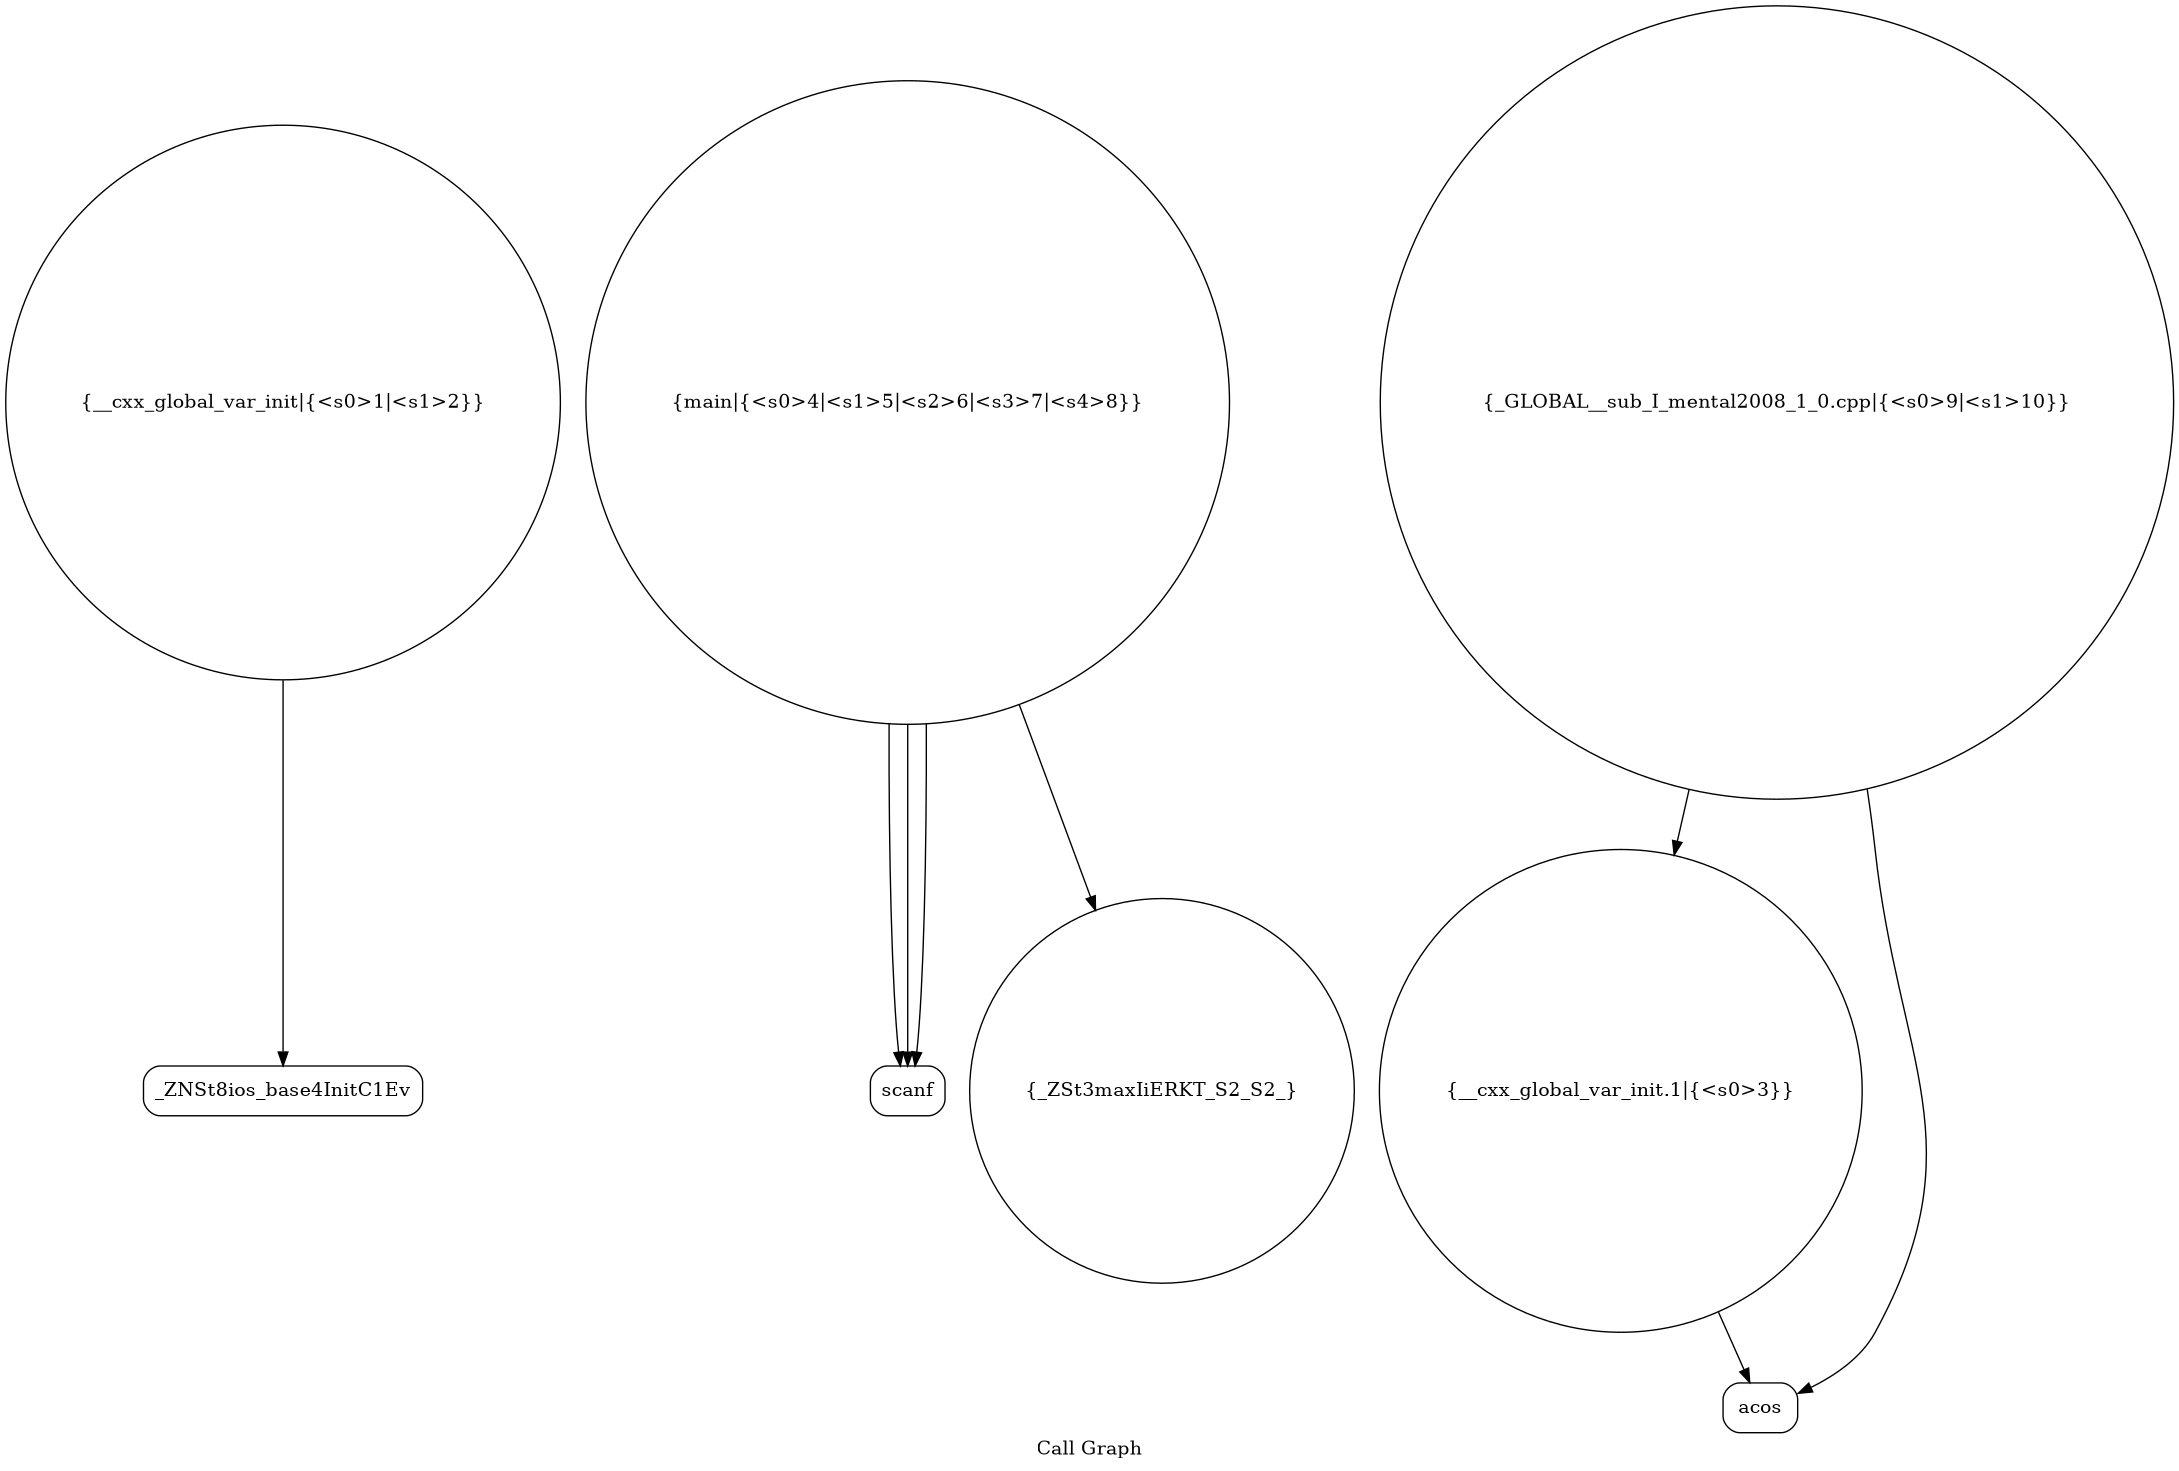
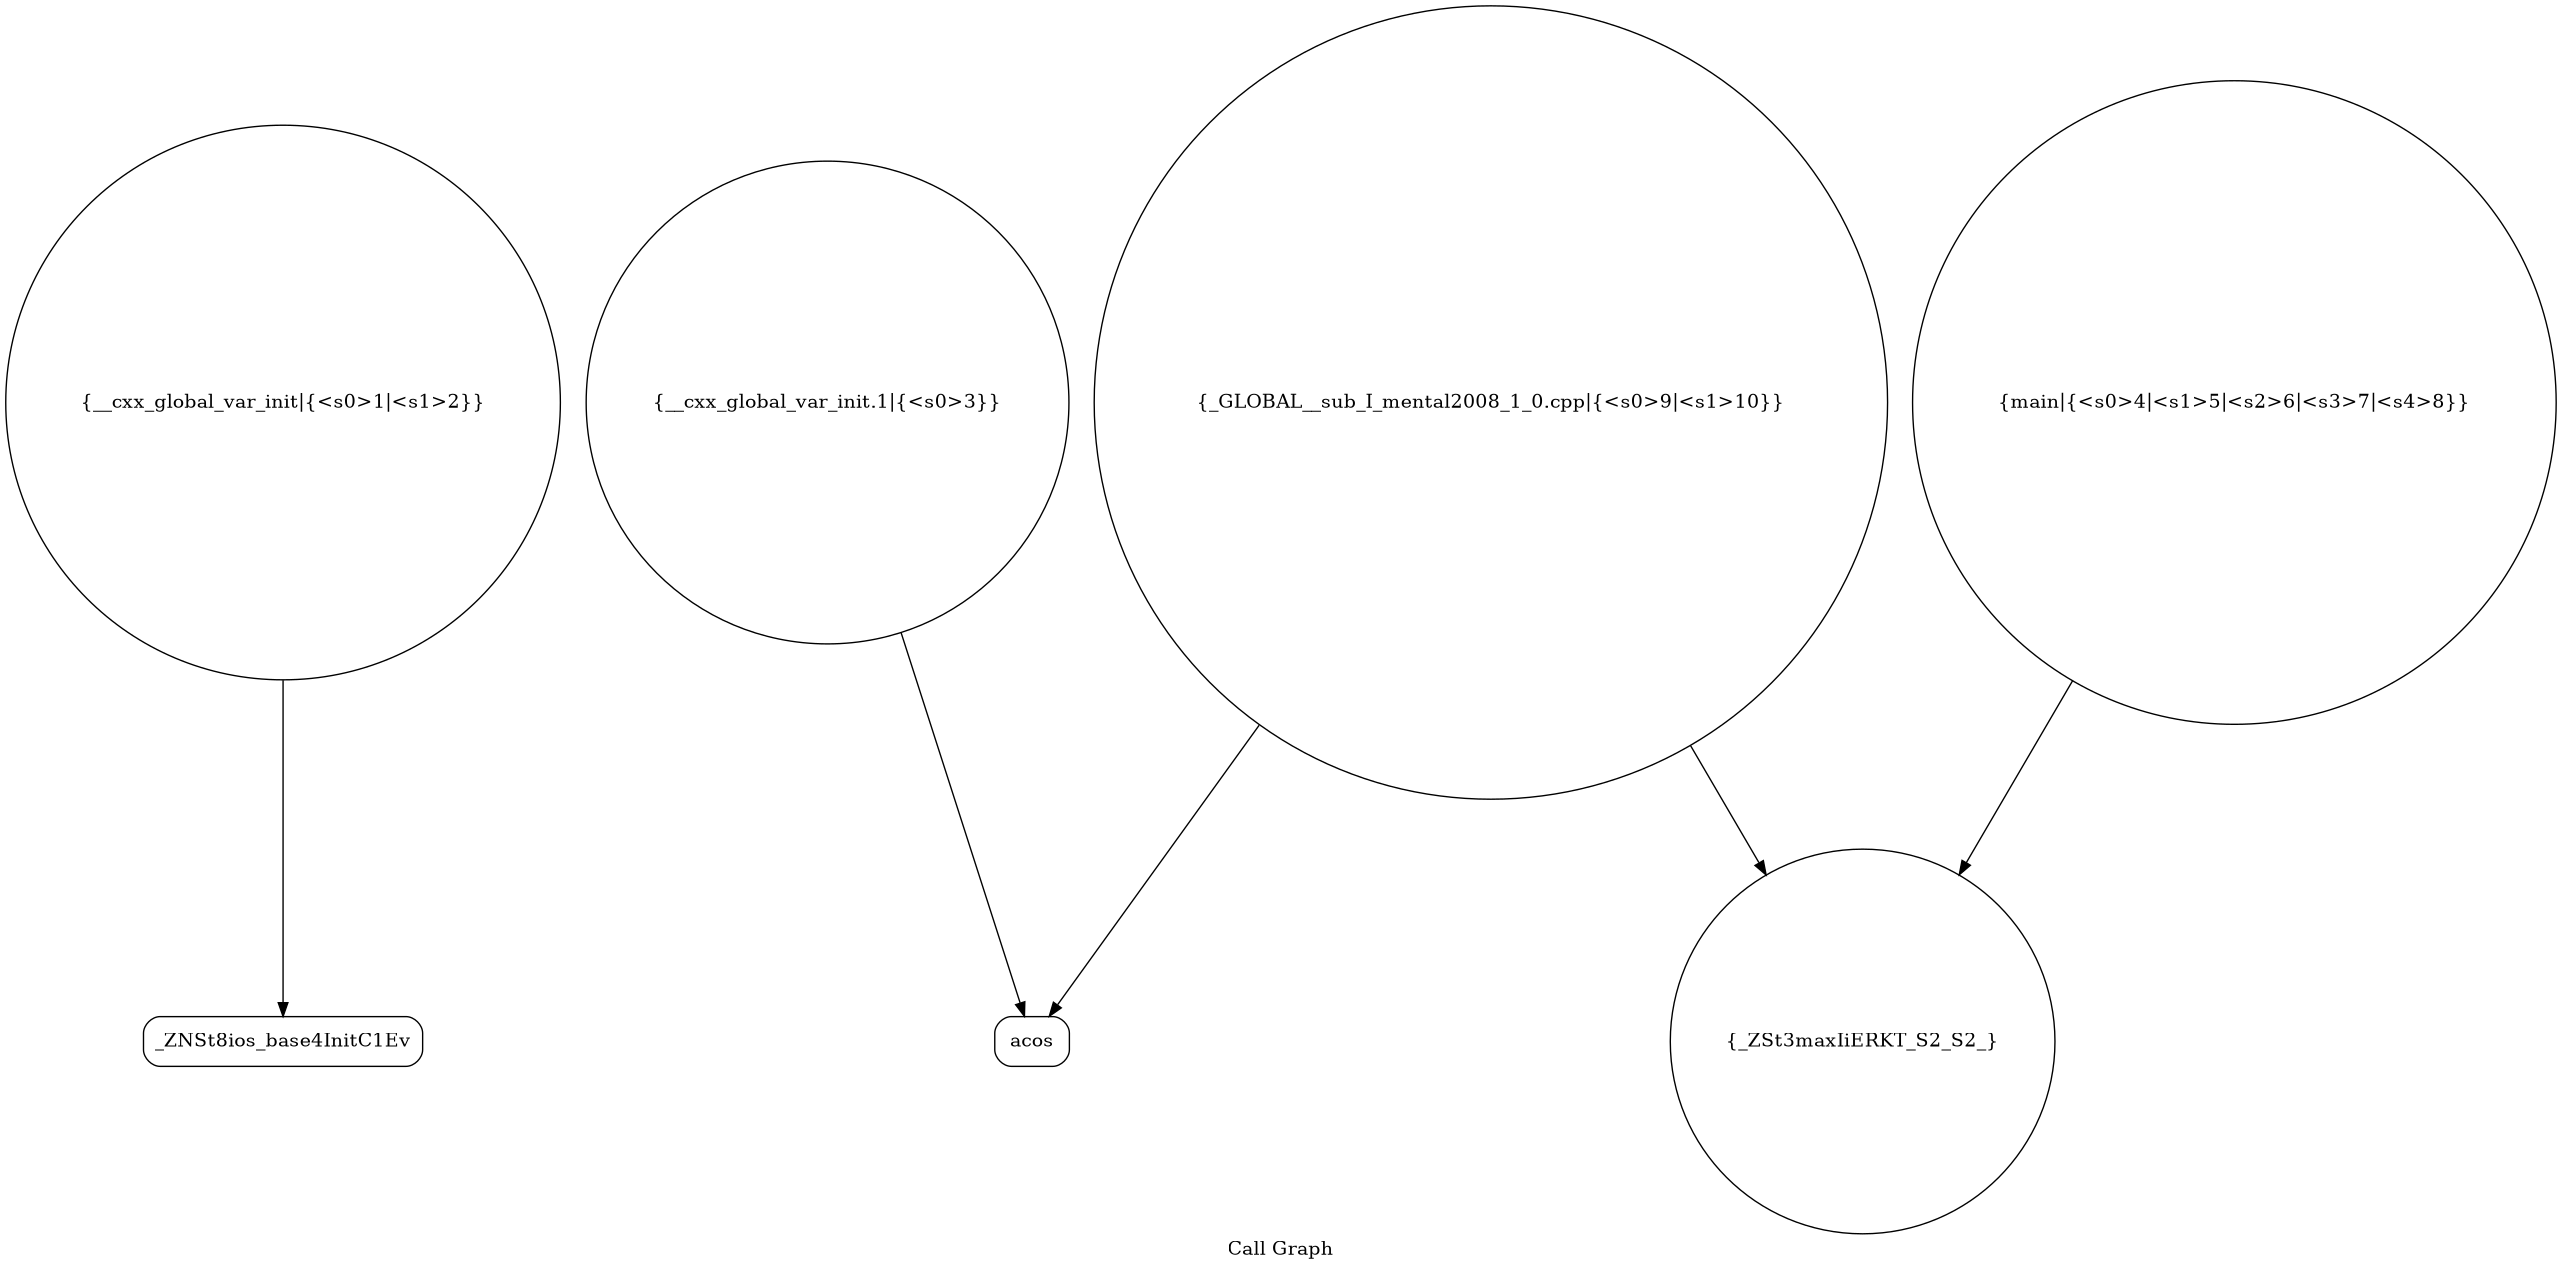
(1683, 816) -> (1725, 804)
(908, 1091) -> none
